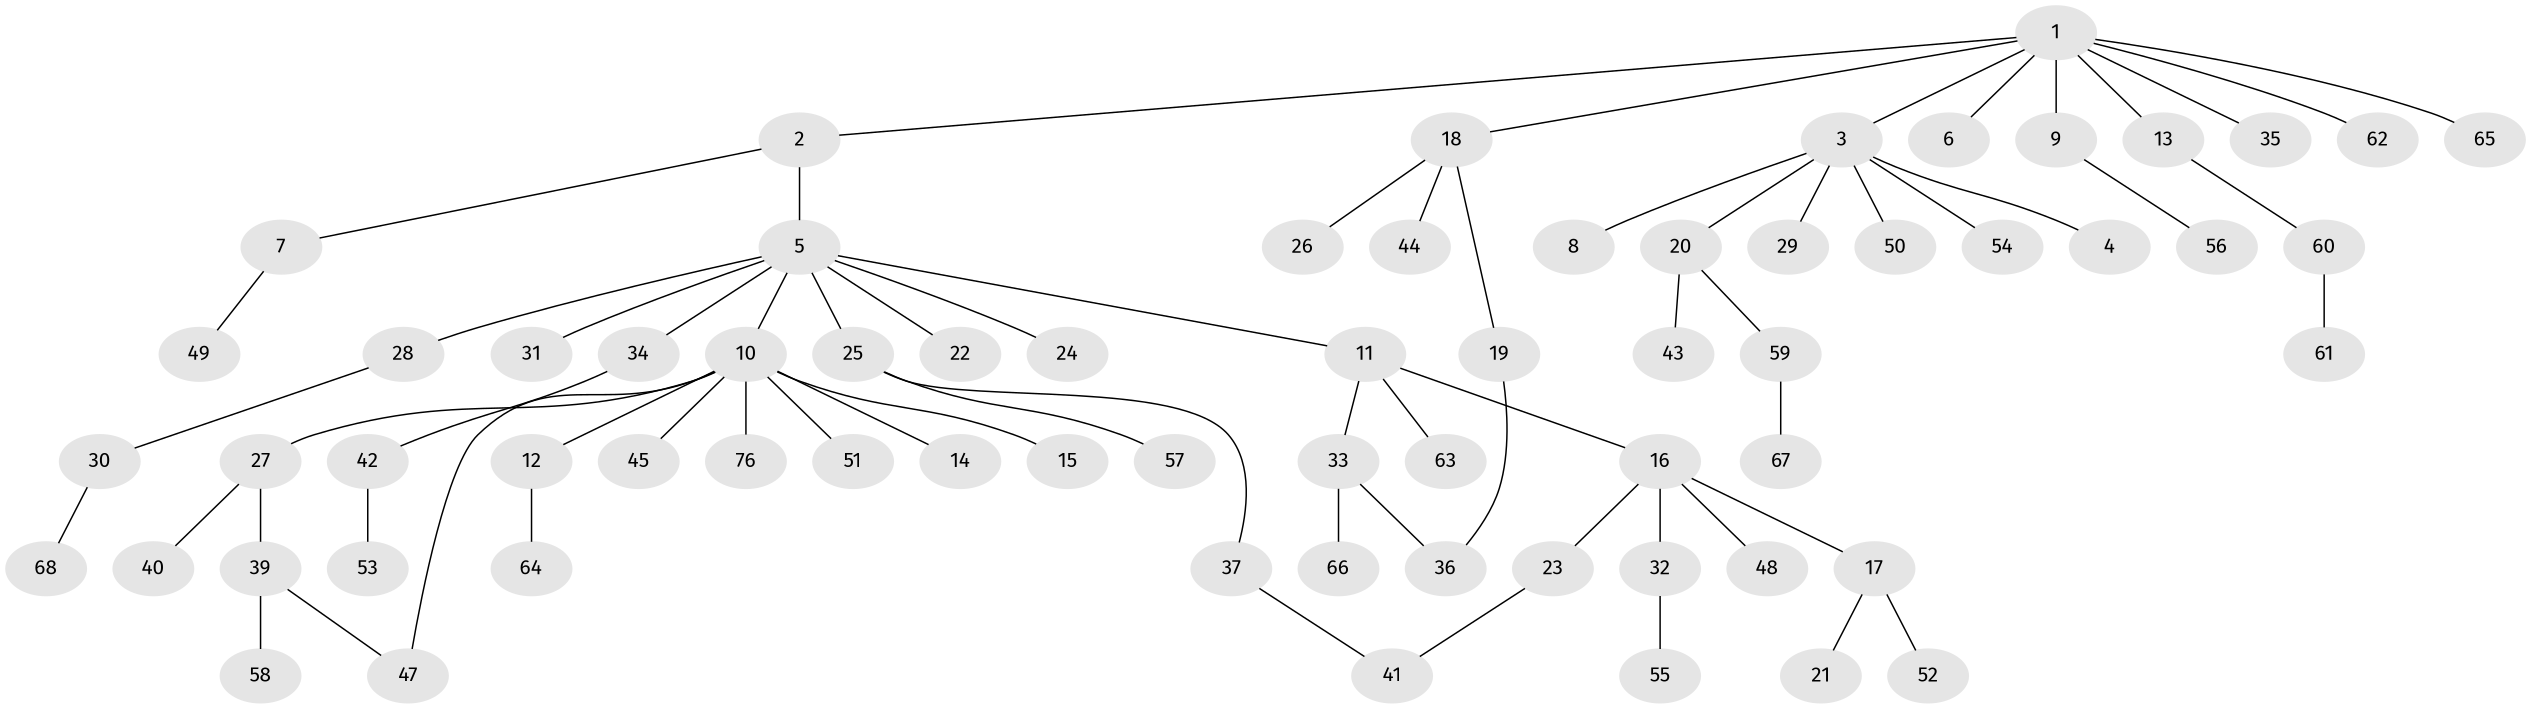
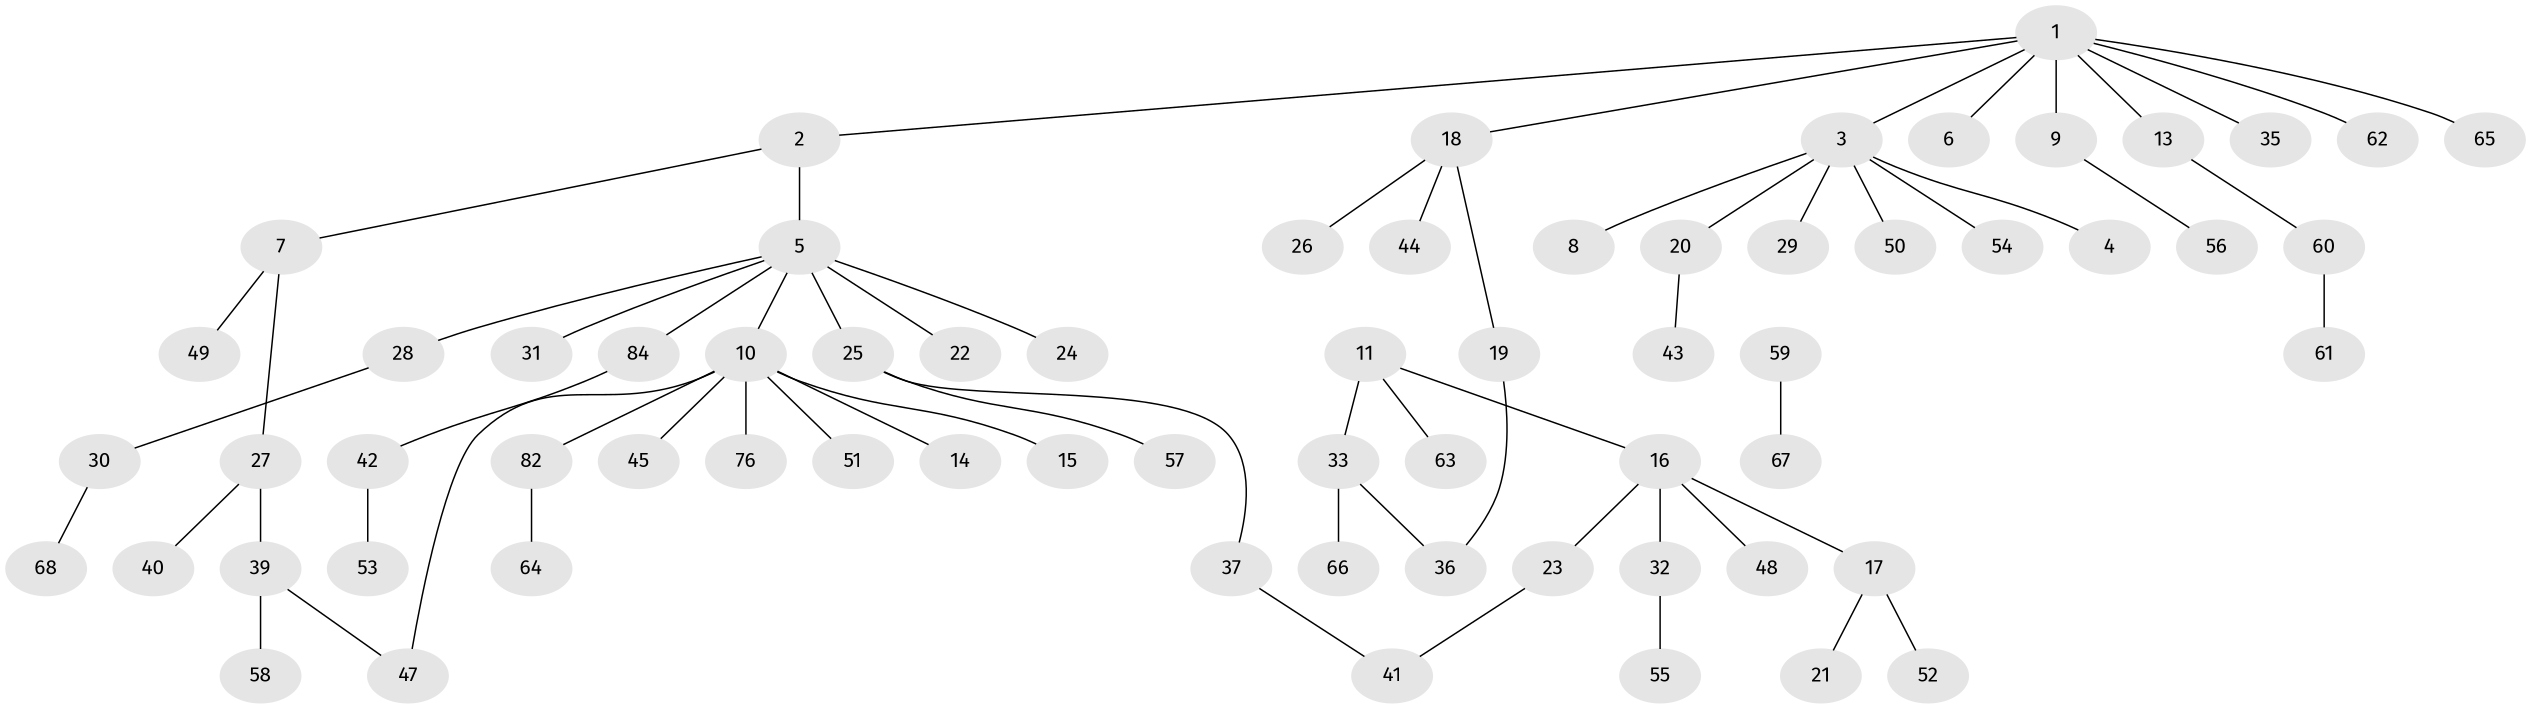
(1083, 301) -> none
(1731, 301) -> none
(639, 354) -> (639, 354)
(471, 409) -> (271, 354)
(532, 462) -> (532, 462)
